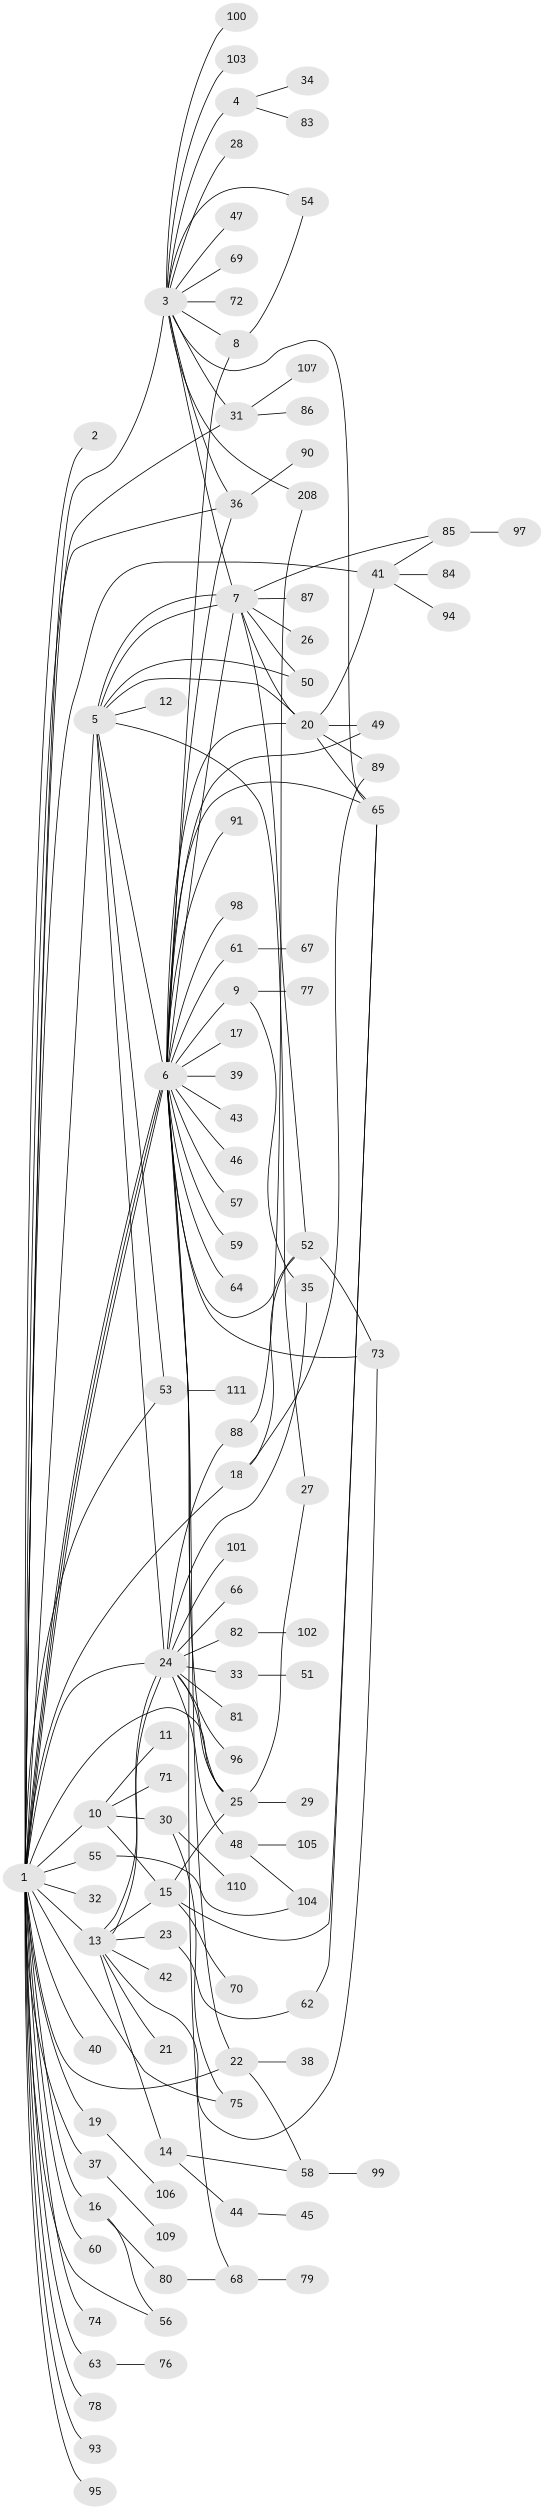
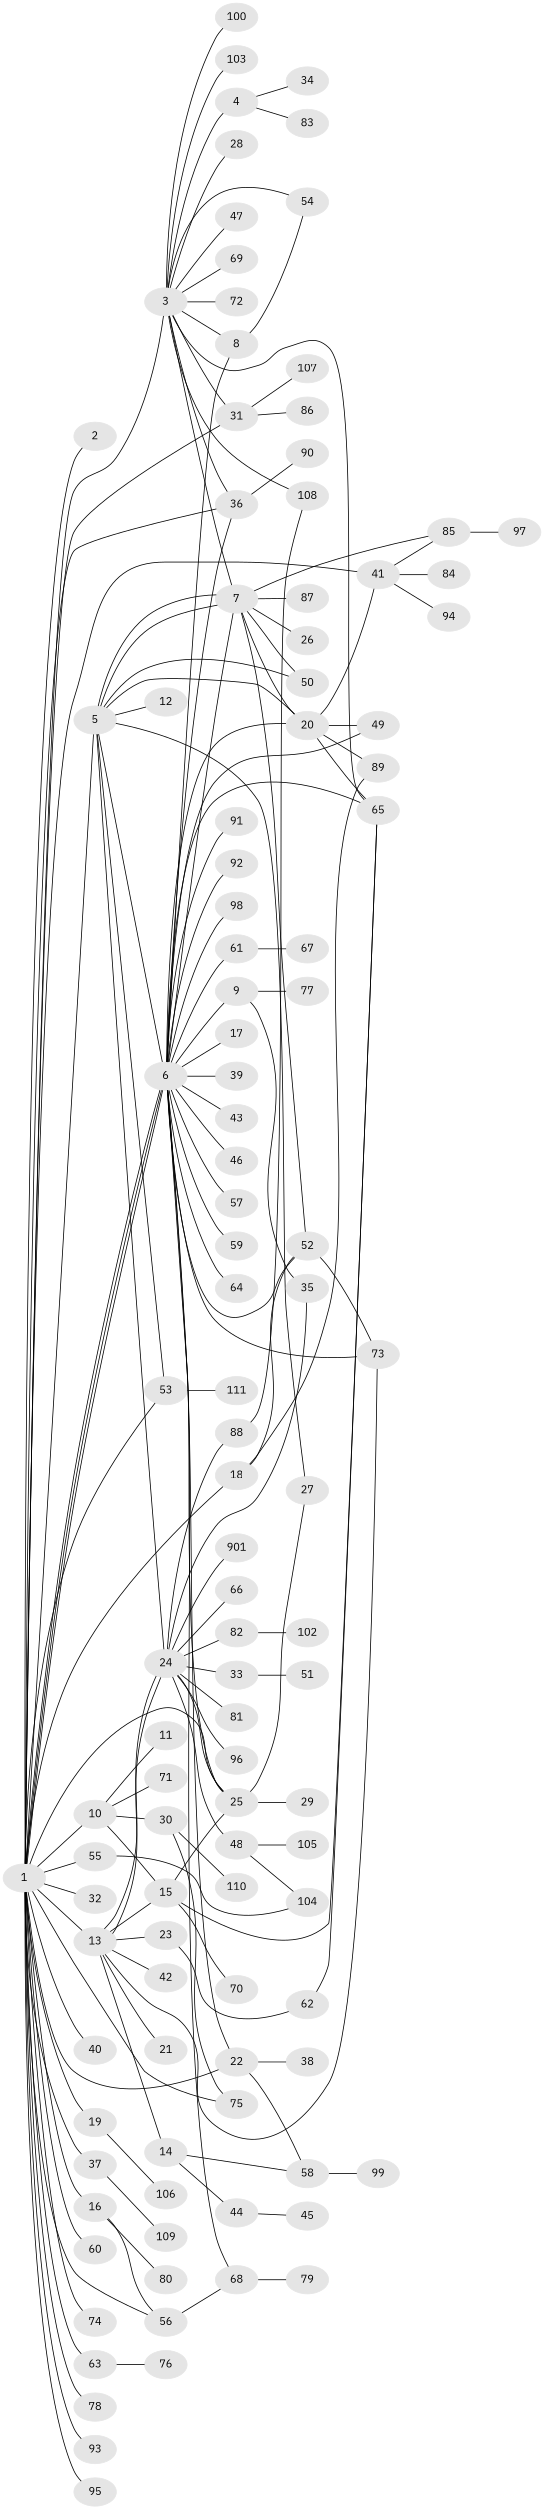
(307, 496) -> (307, 496)
none -> (237, 864)
(237, 1548) -> (237, 1548)
(63, 1706) -> none
(201, 2280) -> (201, 2301)
